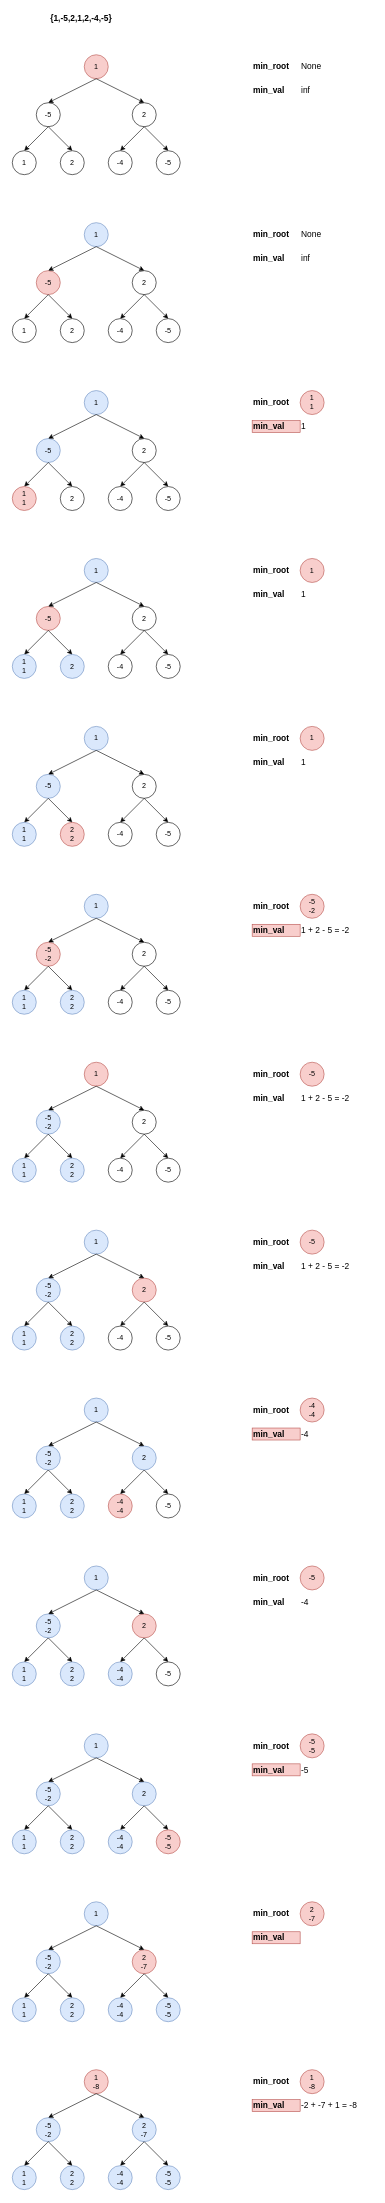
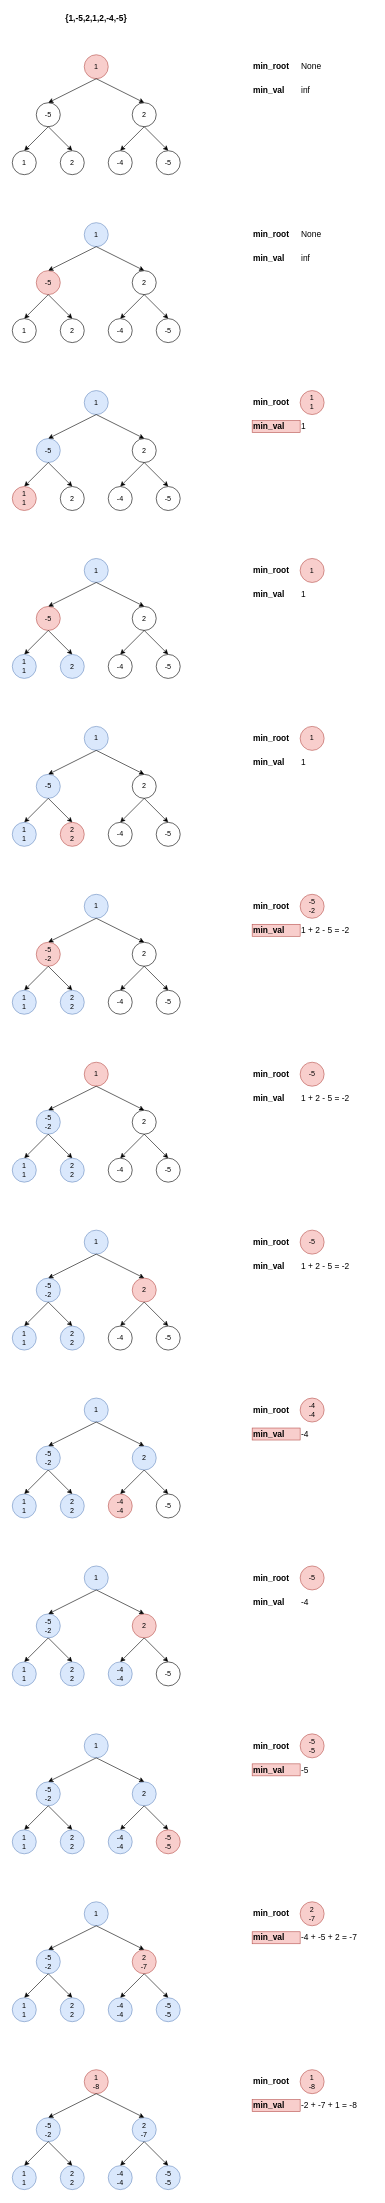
(81, 18) -> (96, 18)
none -> (336, 1938)
